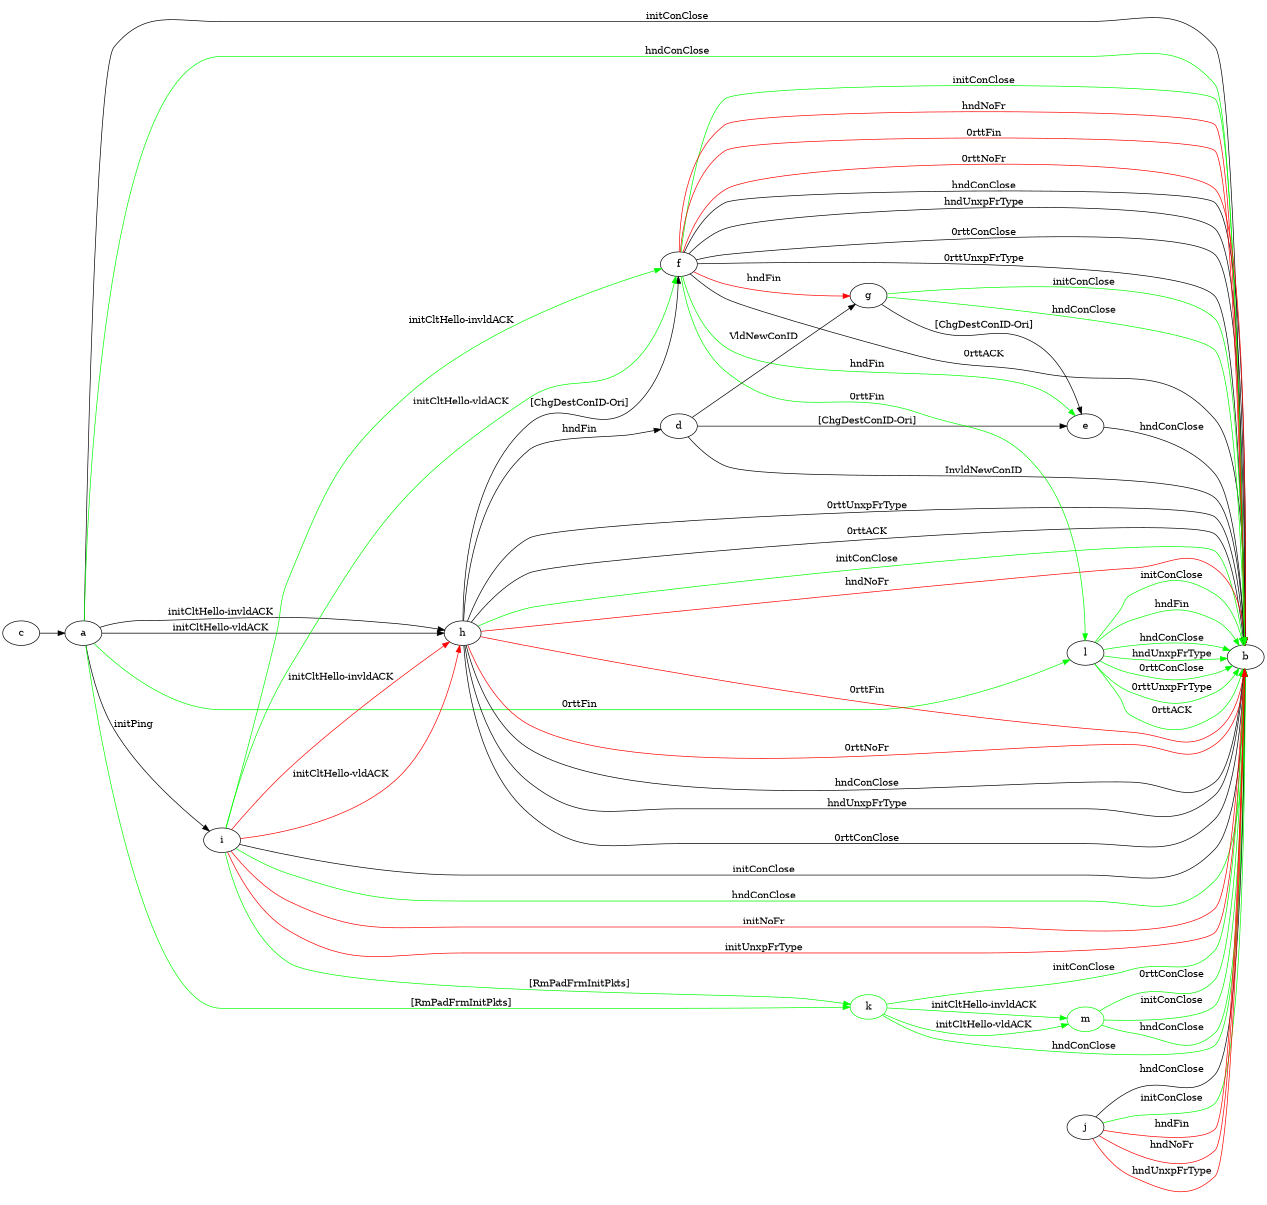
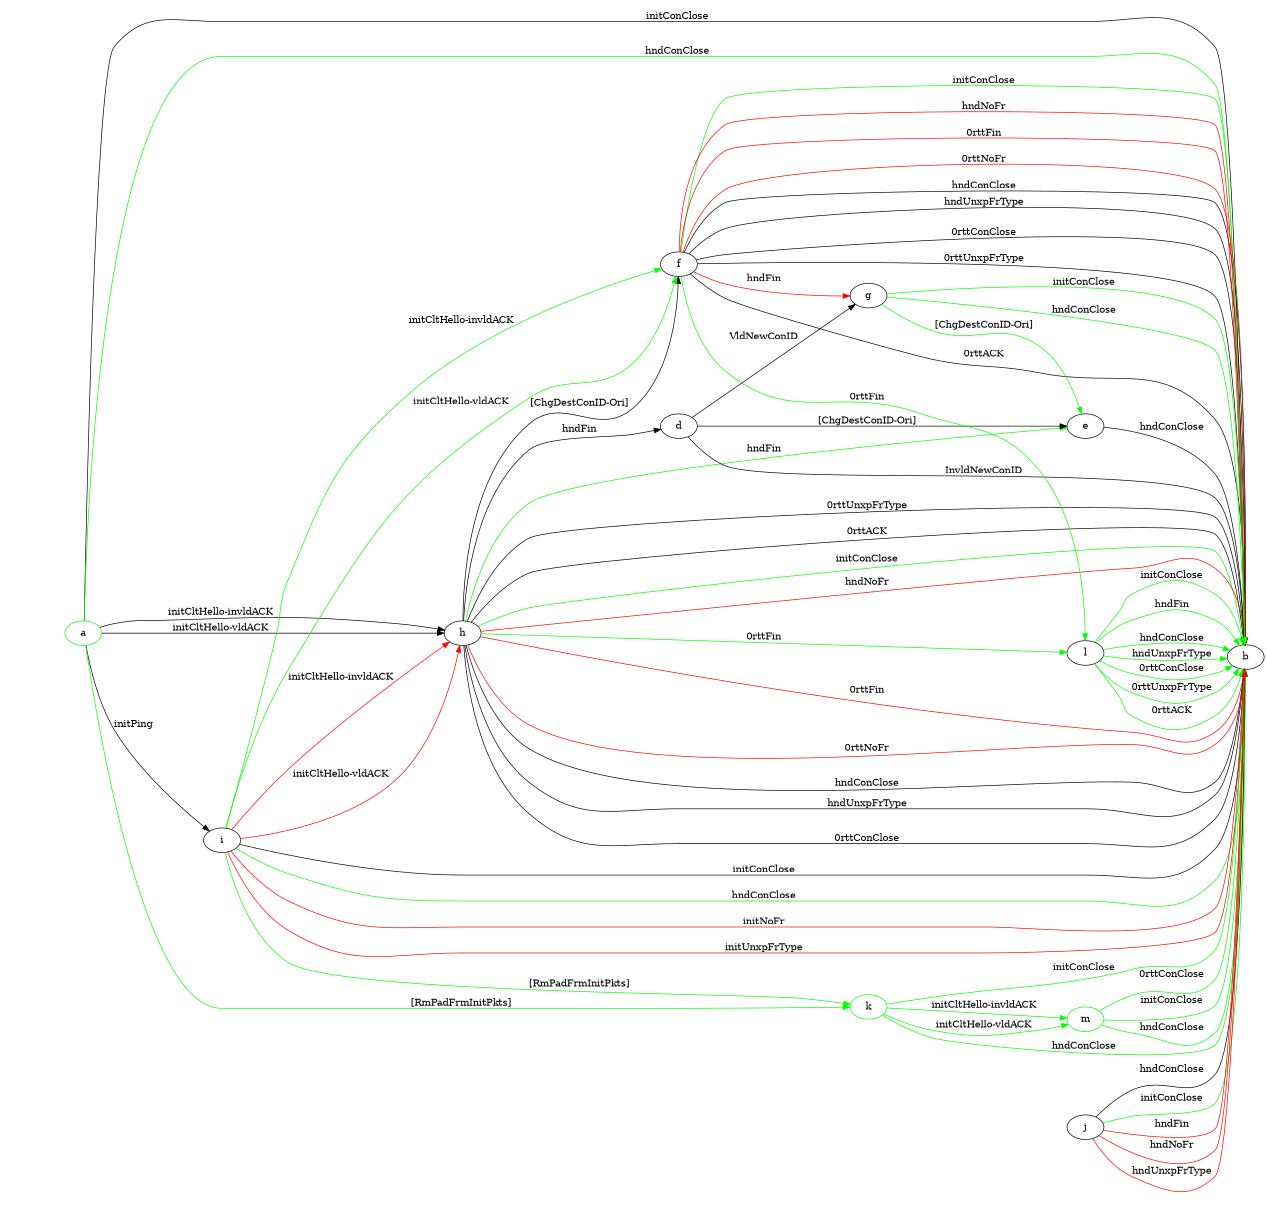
(995, 334) -> (995, 334)
(858, 372) -> (708, 466)
(21, 633) -> none
(83, 633) -> (83, 633)
(573, 710) -> (771, 643)
